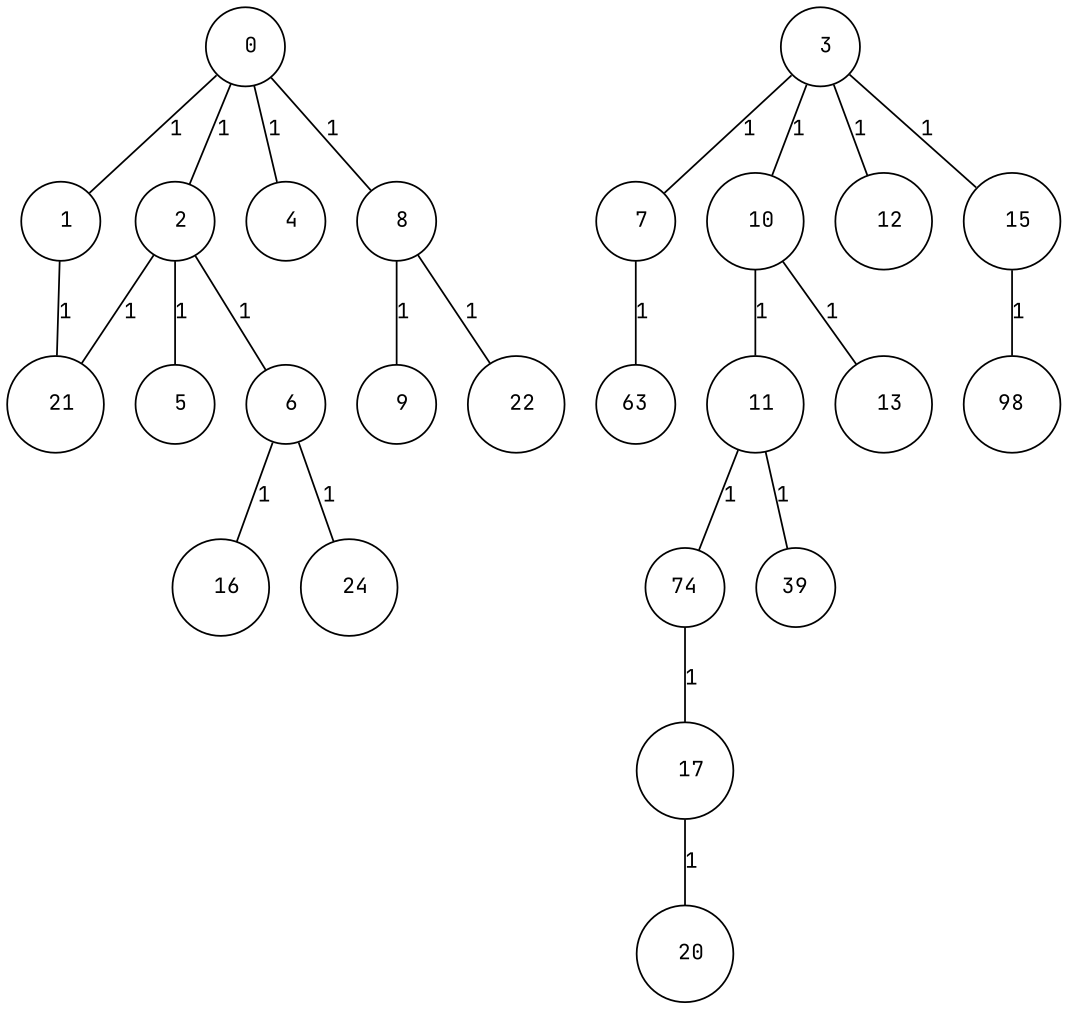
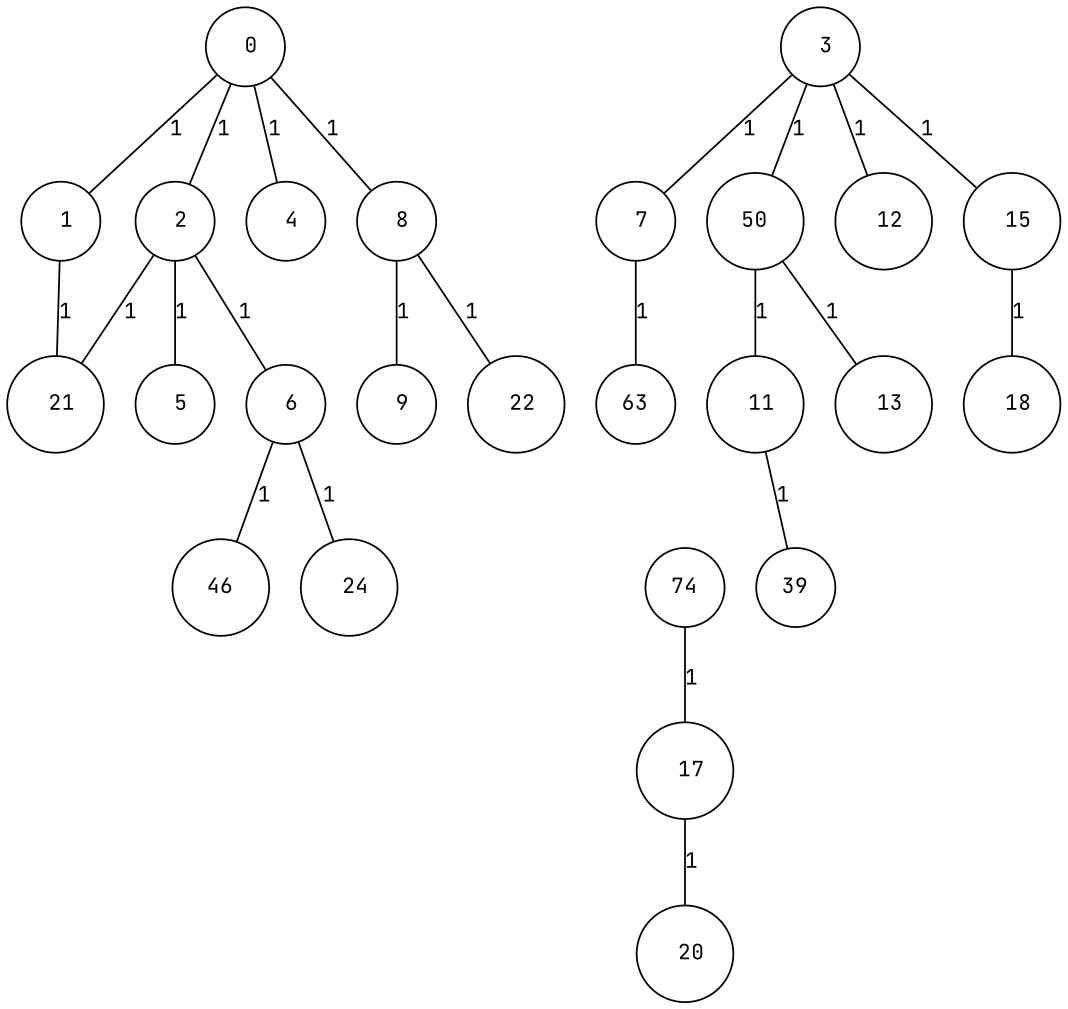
(755, 221) -> (755, 221)
(1012, 404) -> (1012, 404)
(719, 500) -> none
(221, 588) -> (221, 588)
